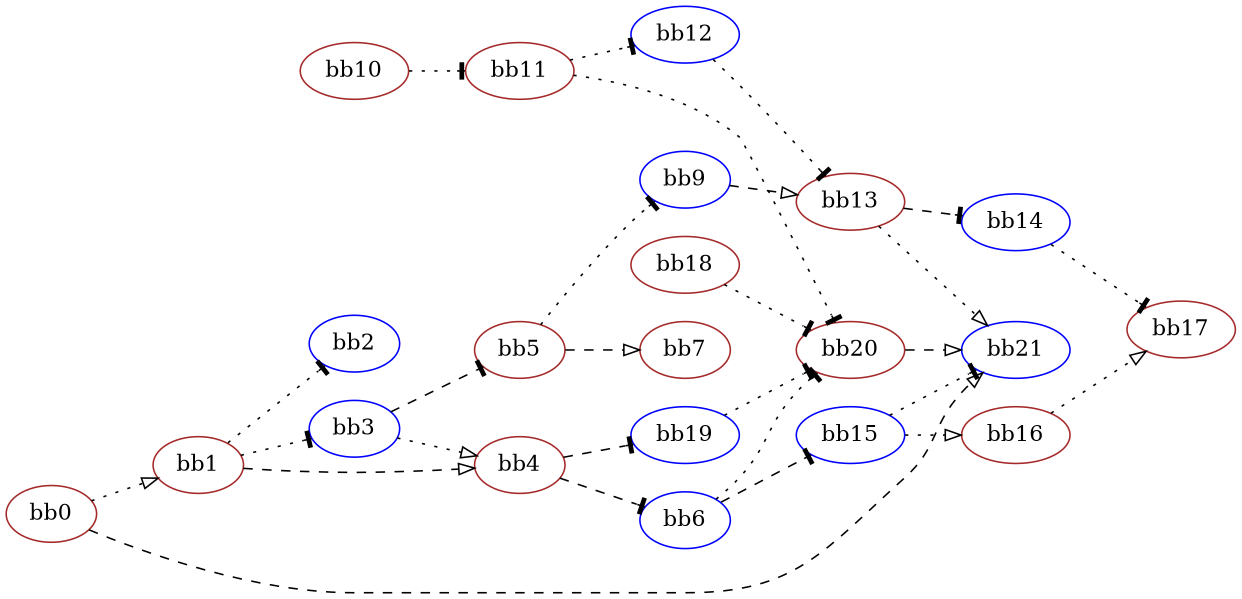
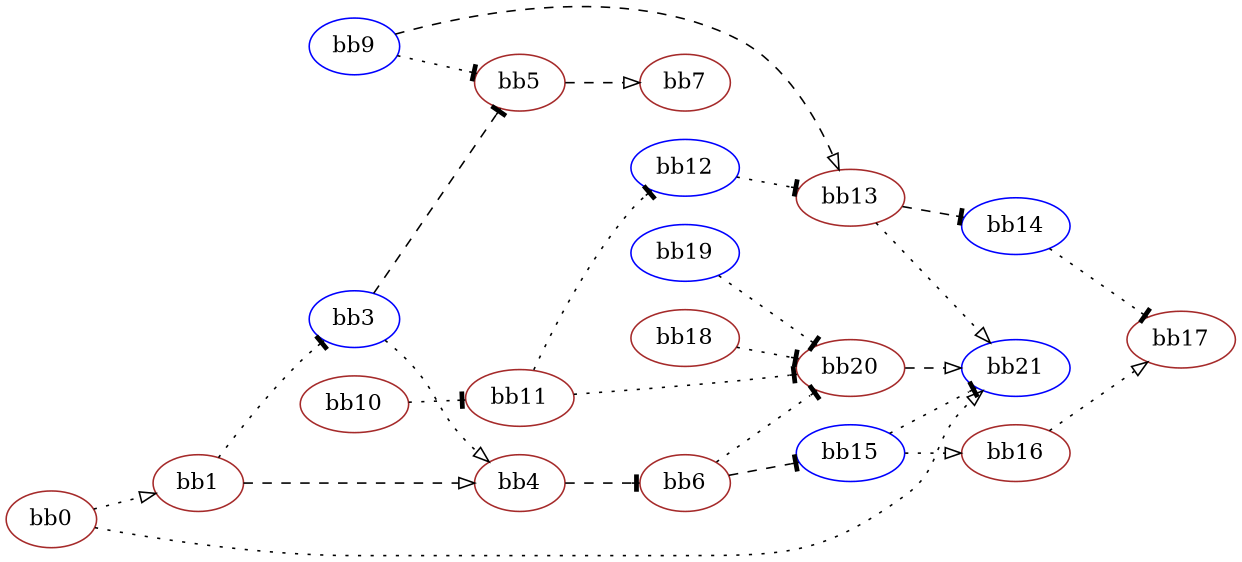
(592, 263) -> (433, 64)
(354, 344) -> none
(595, 452) -> none
(685, 520) -> (685, 483)
(569, 593) -> (564, 556)
